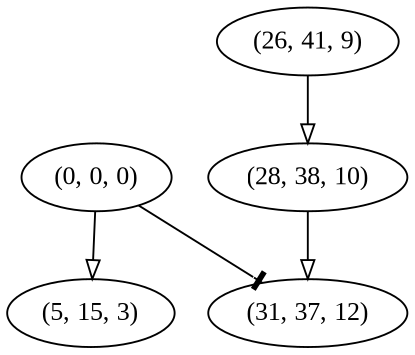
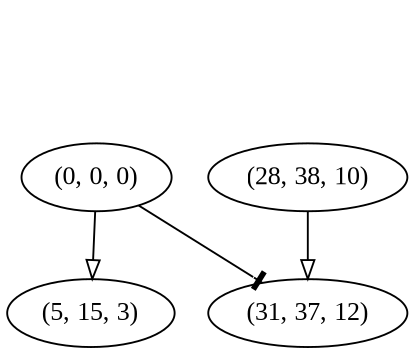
(308, 41) -> none
